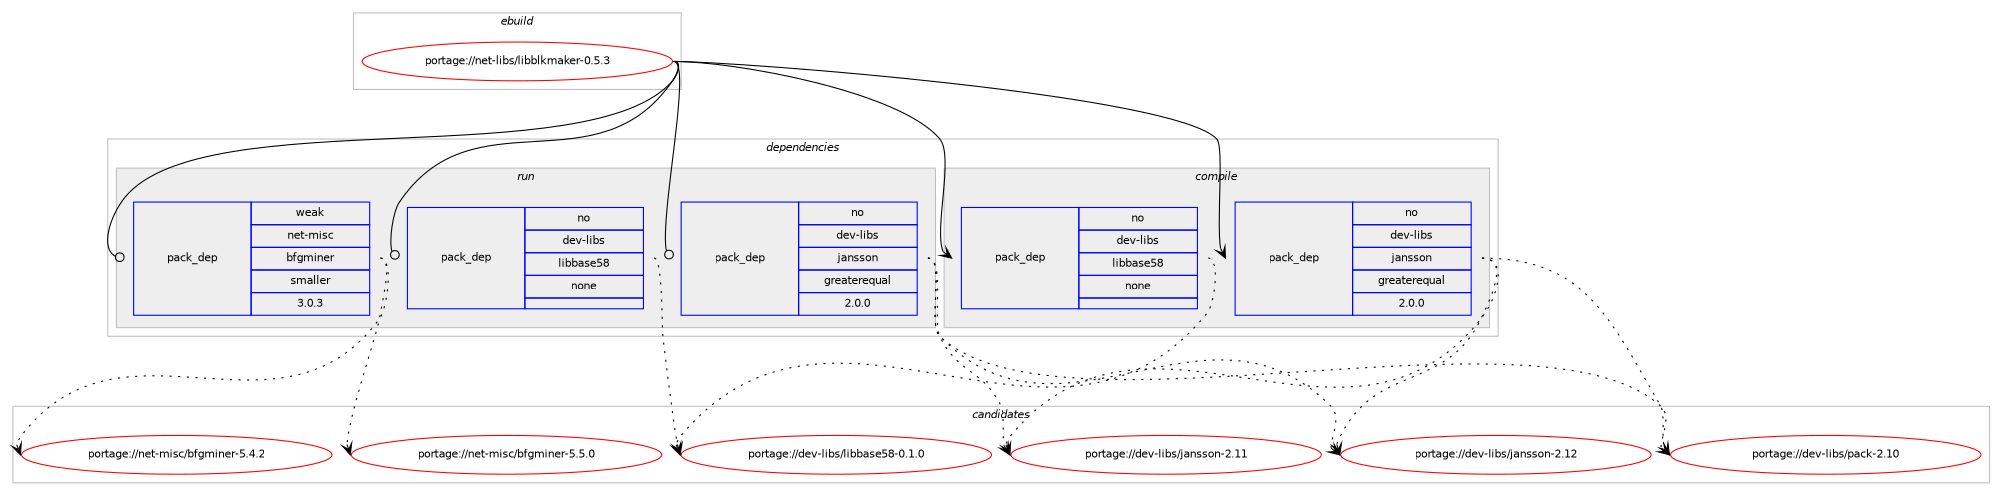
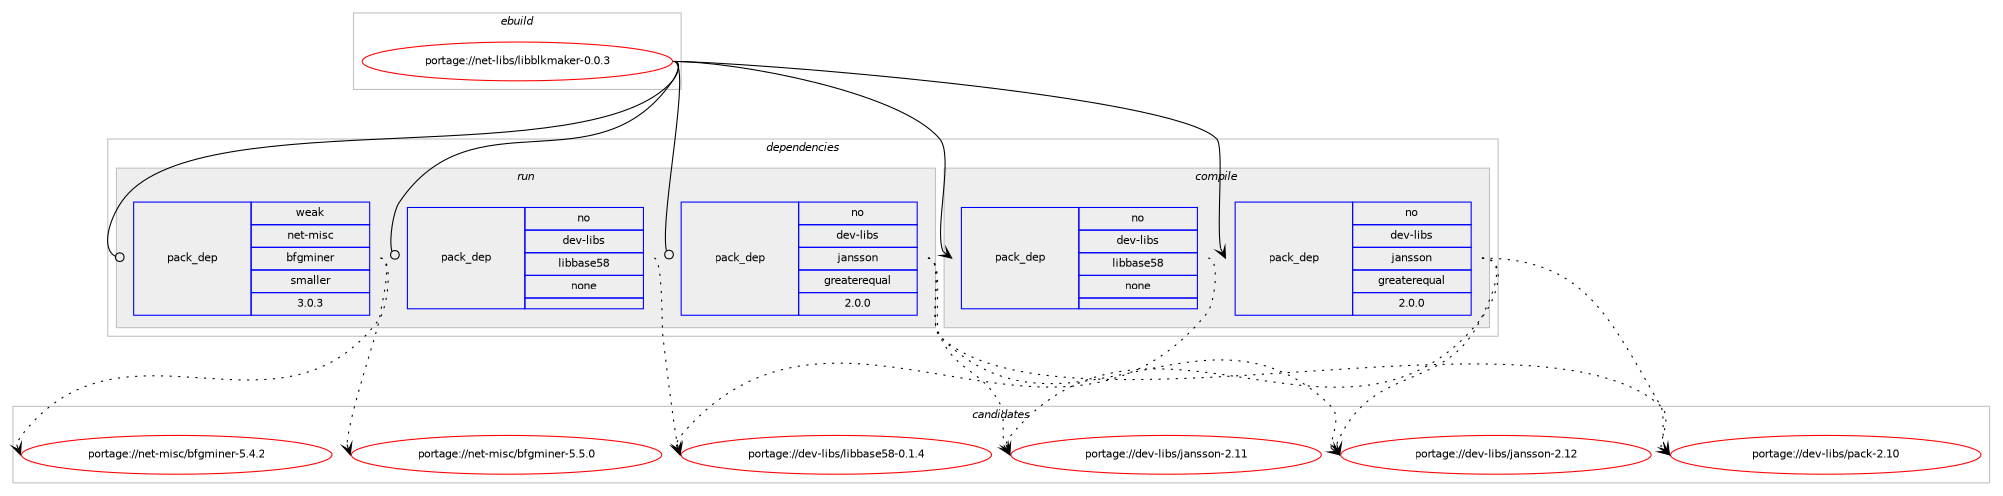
(517, 61) -> (517, 61)
(836, 455) -> (836, 455)
